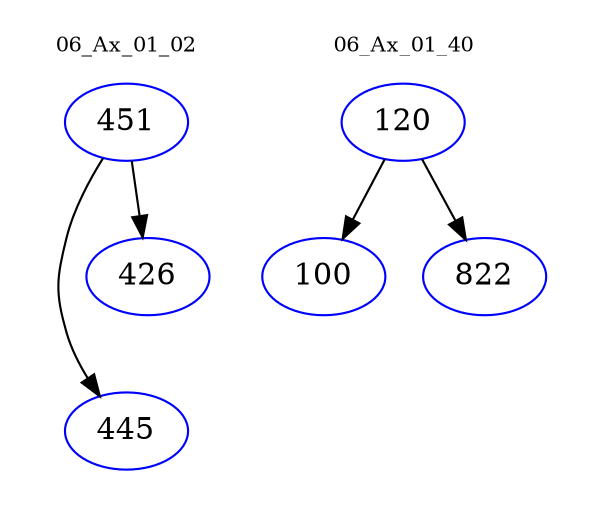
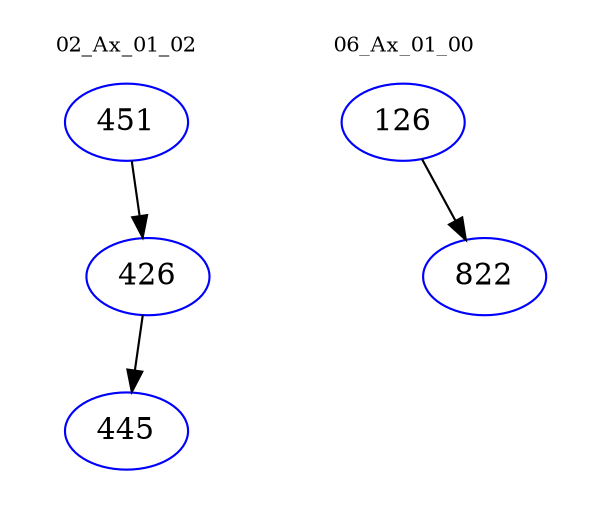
(127, 46) -> (127, 46)
(404, 46) -> (404, 46)
(403, 122) -> (403, 122)
(60, 267) -> (139, 343)
(324, 277) -> none
